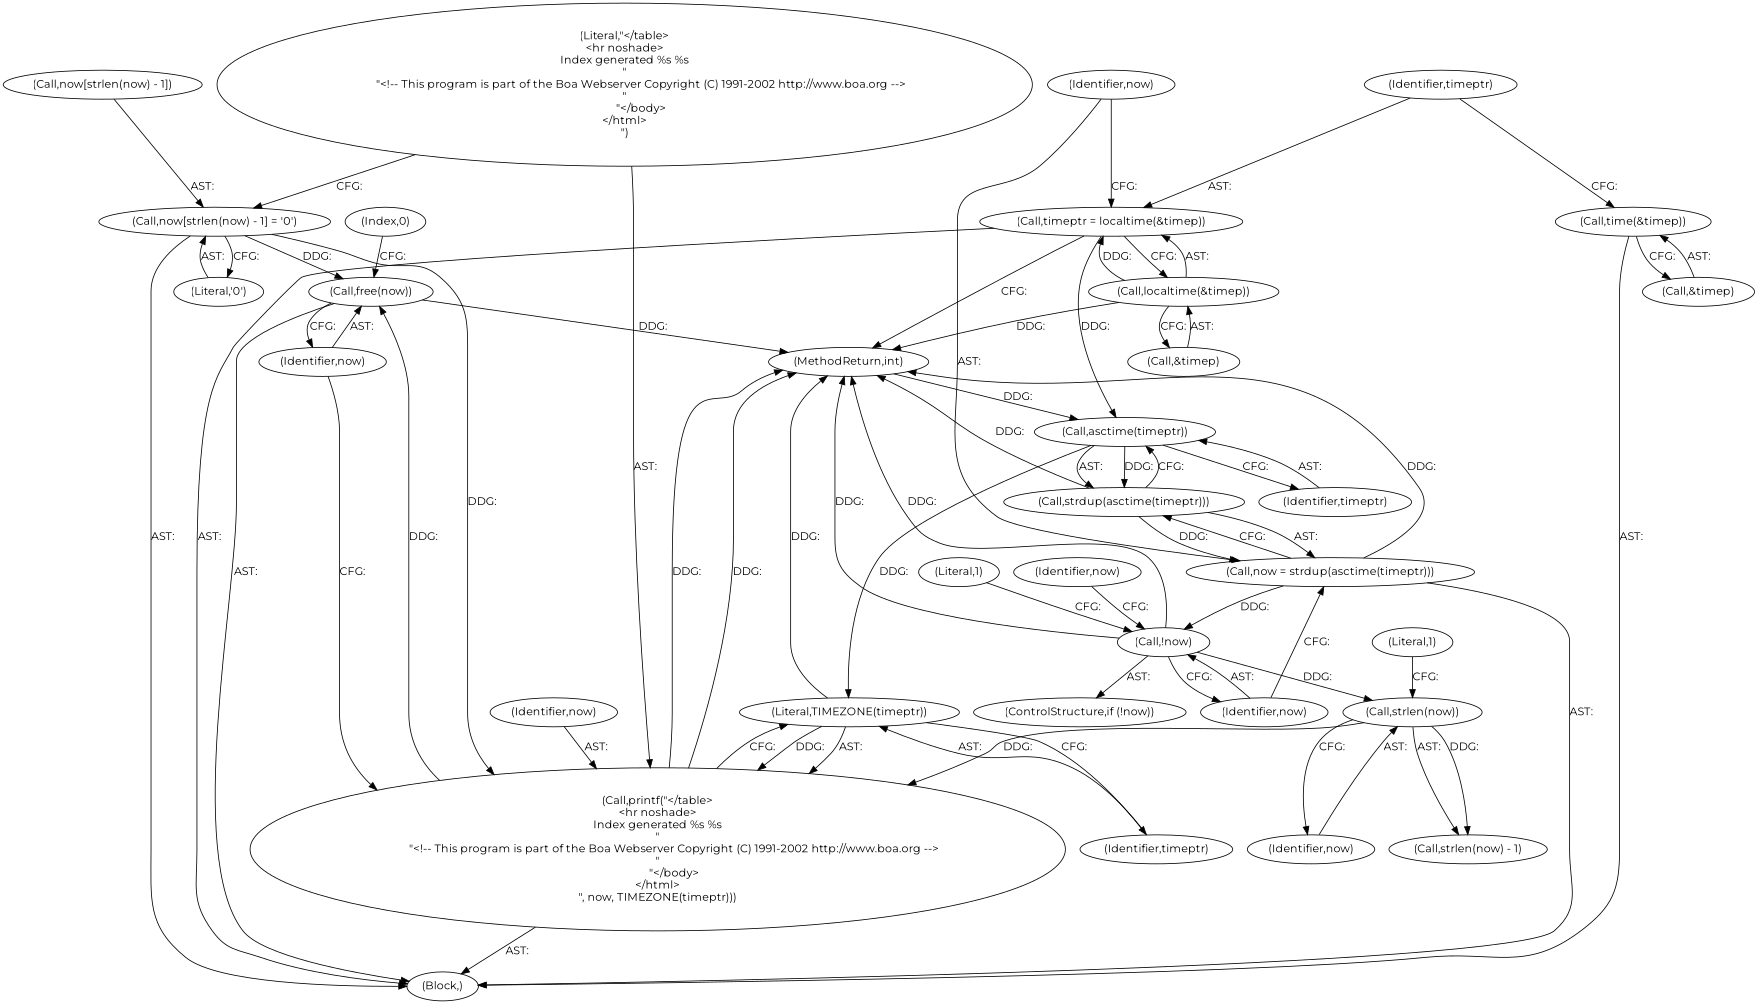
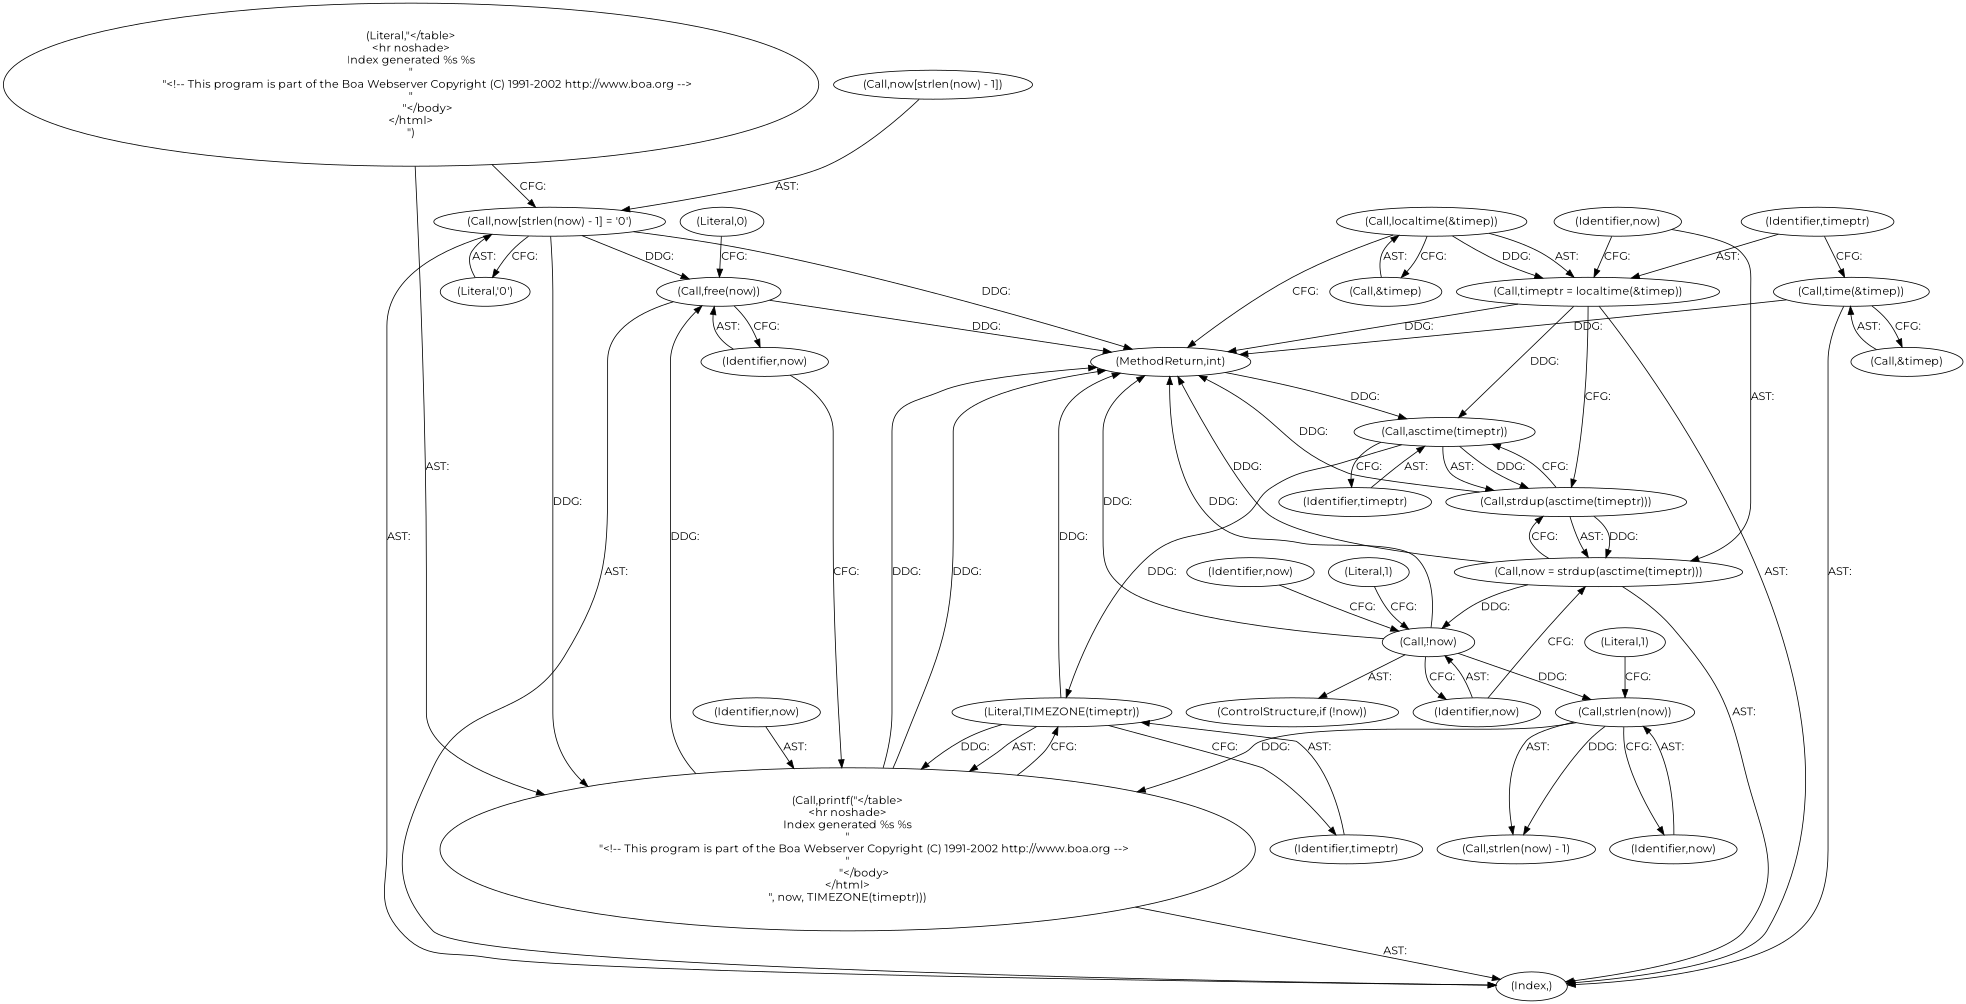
(385, 222) -> (722, 222)
(1142, 255) -> (1585, 393)
none -> (881, 280)
(1016, 292) -> (1420, 327)
(1032, 327) -> (1307, 292)
none -> (1517, 328)
(443, 986) -> (1532, 986)
